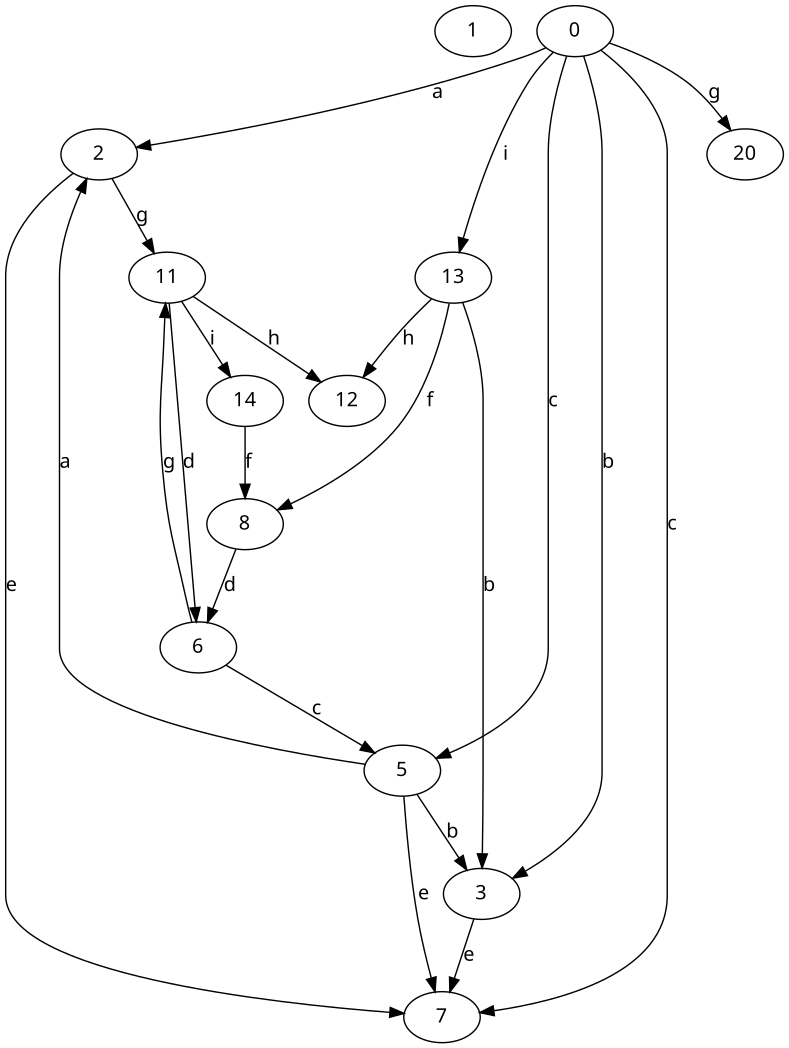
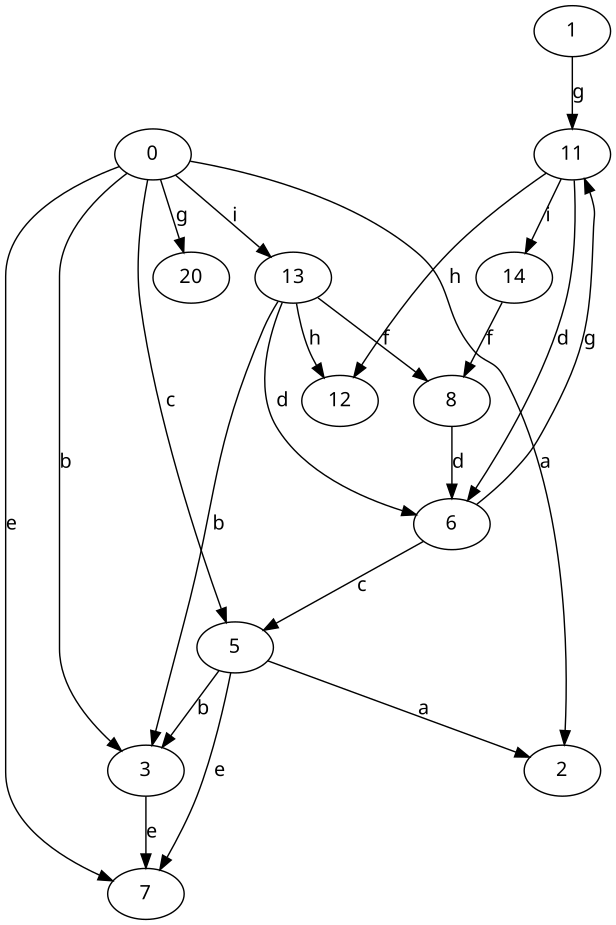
(130, 210) -> (572, 86)
none -> (284, 437)
(672, 524) -> (12, 524)
(6, 731) -> none
